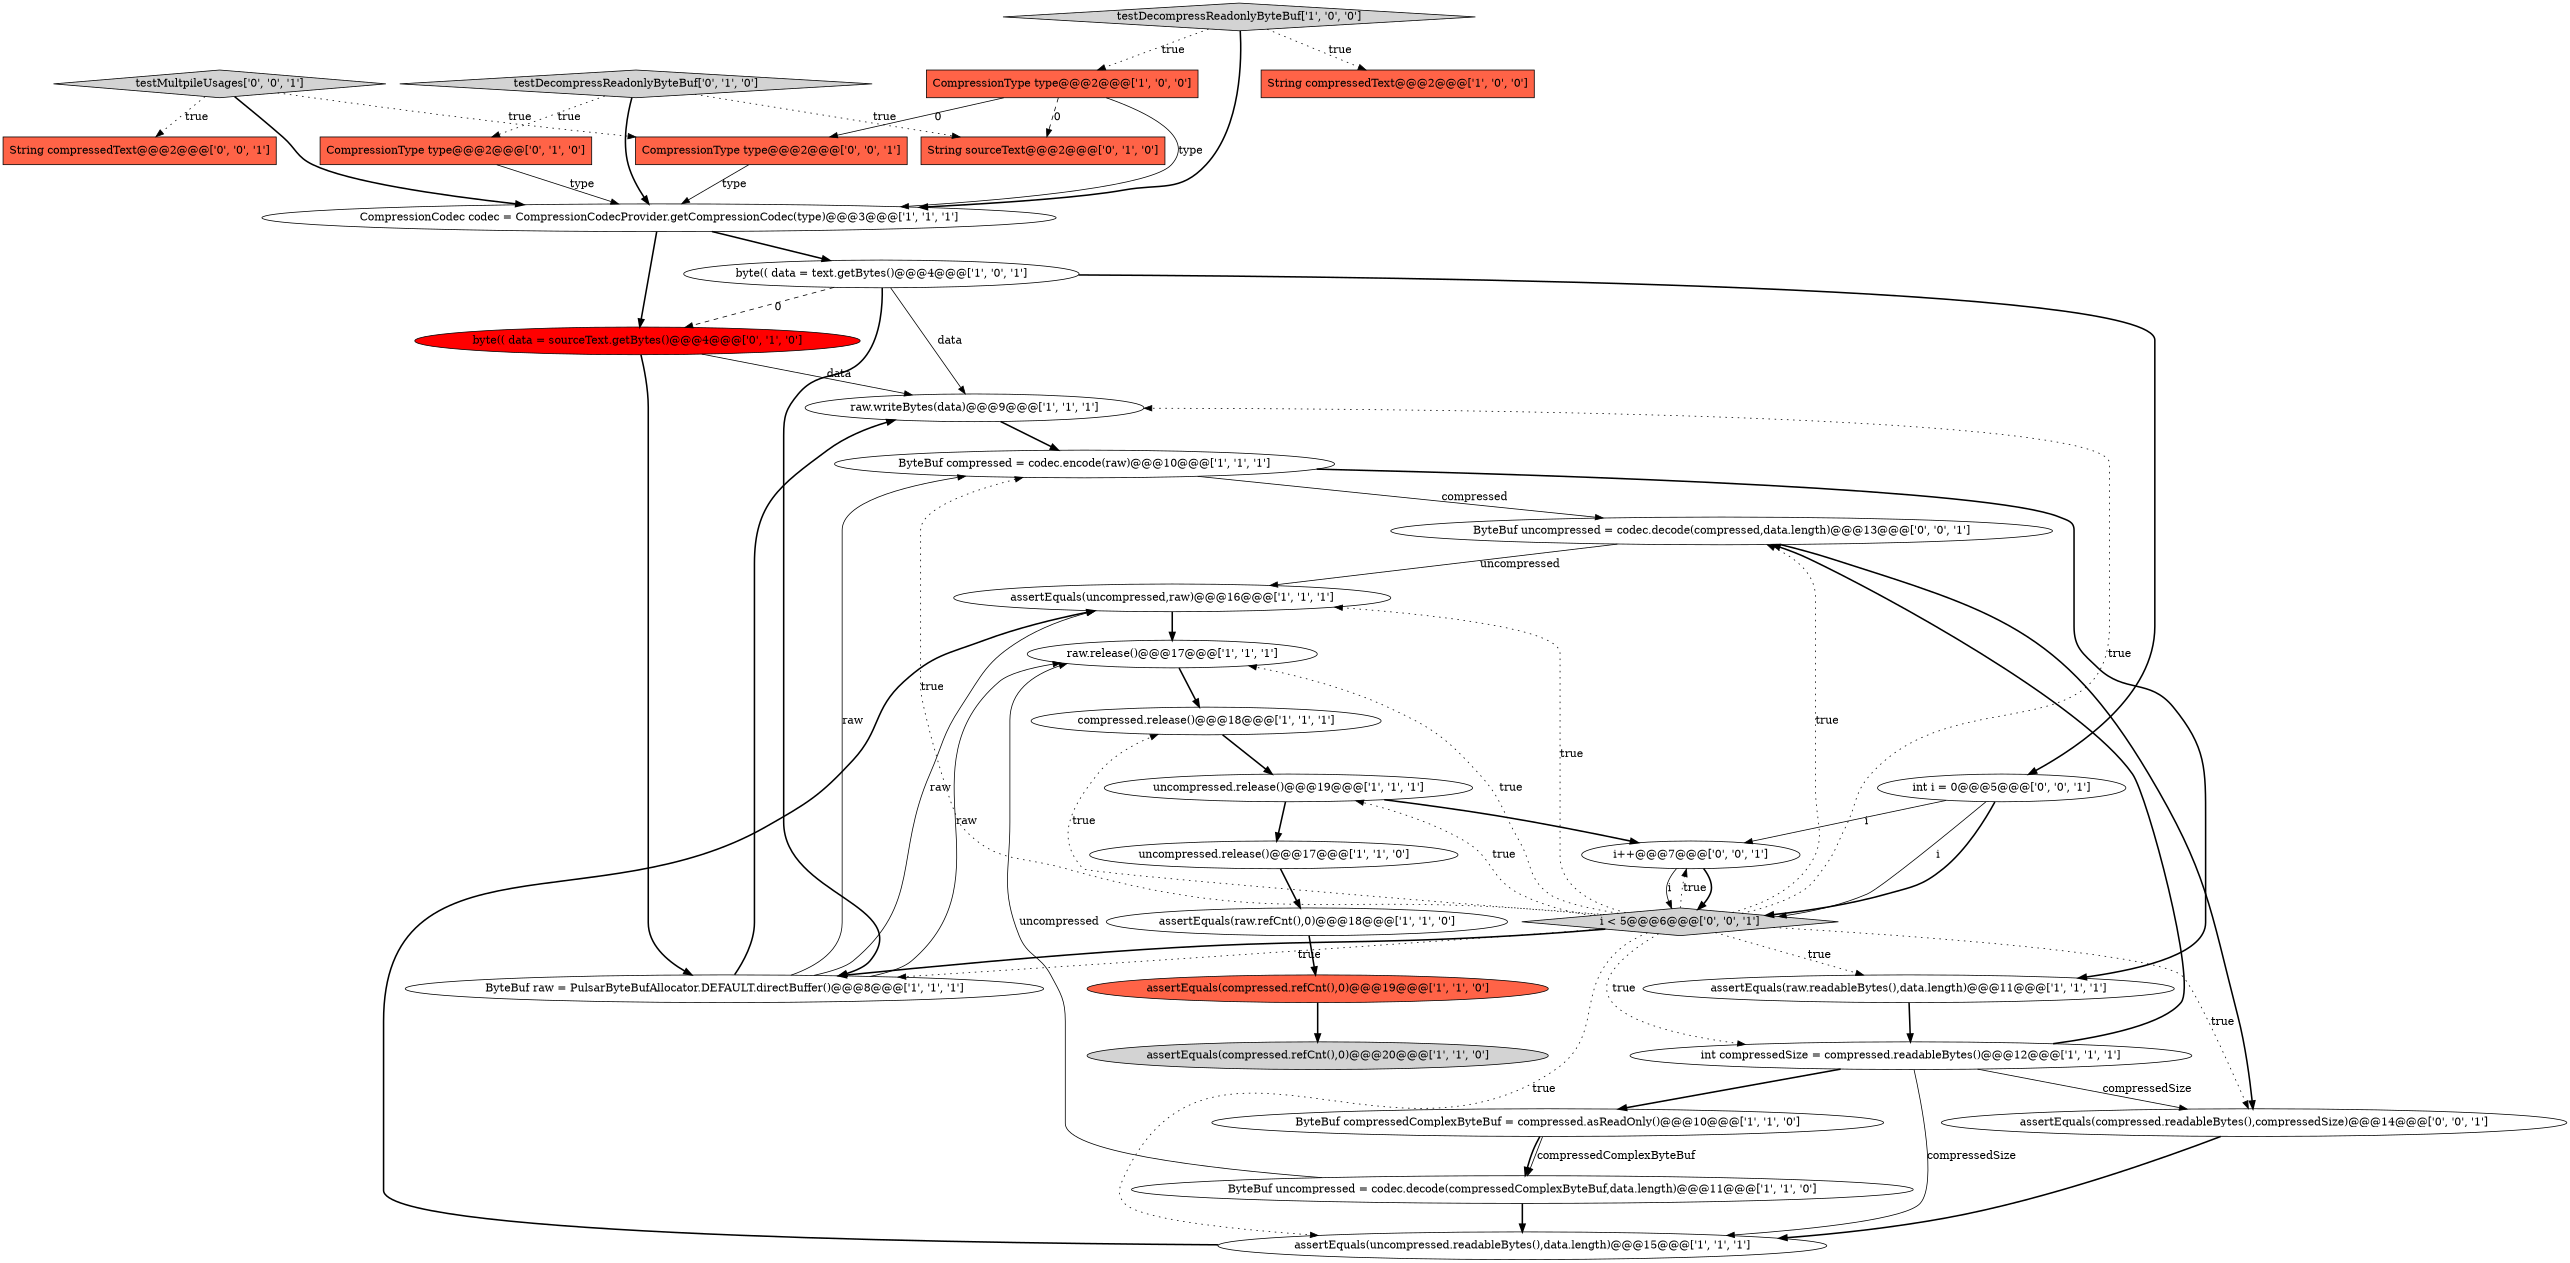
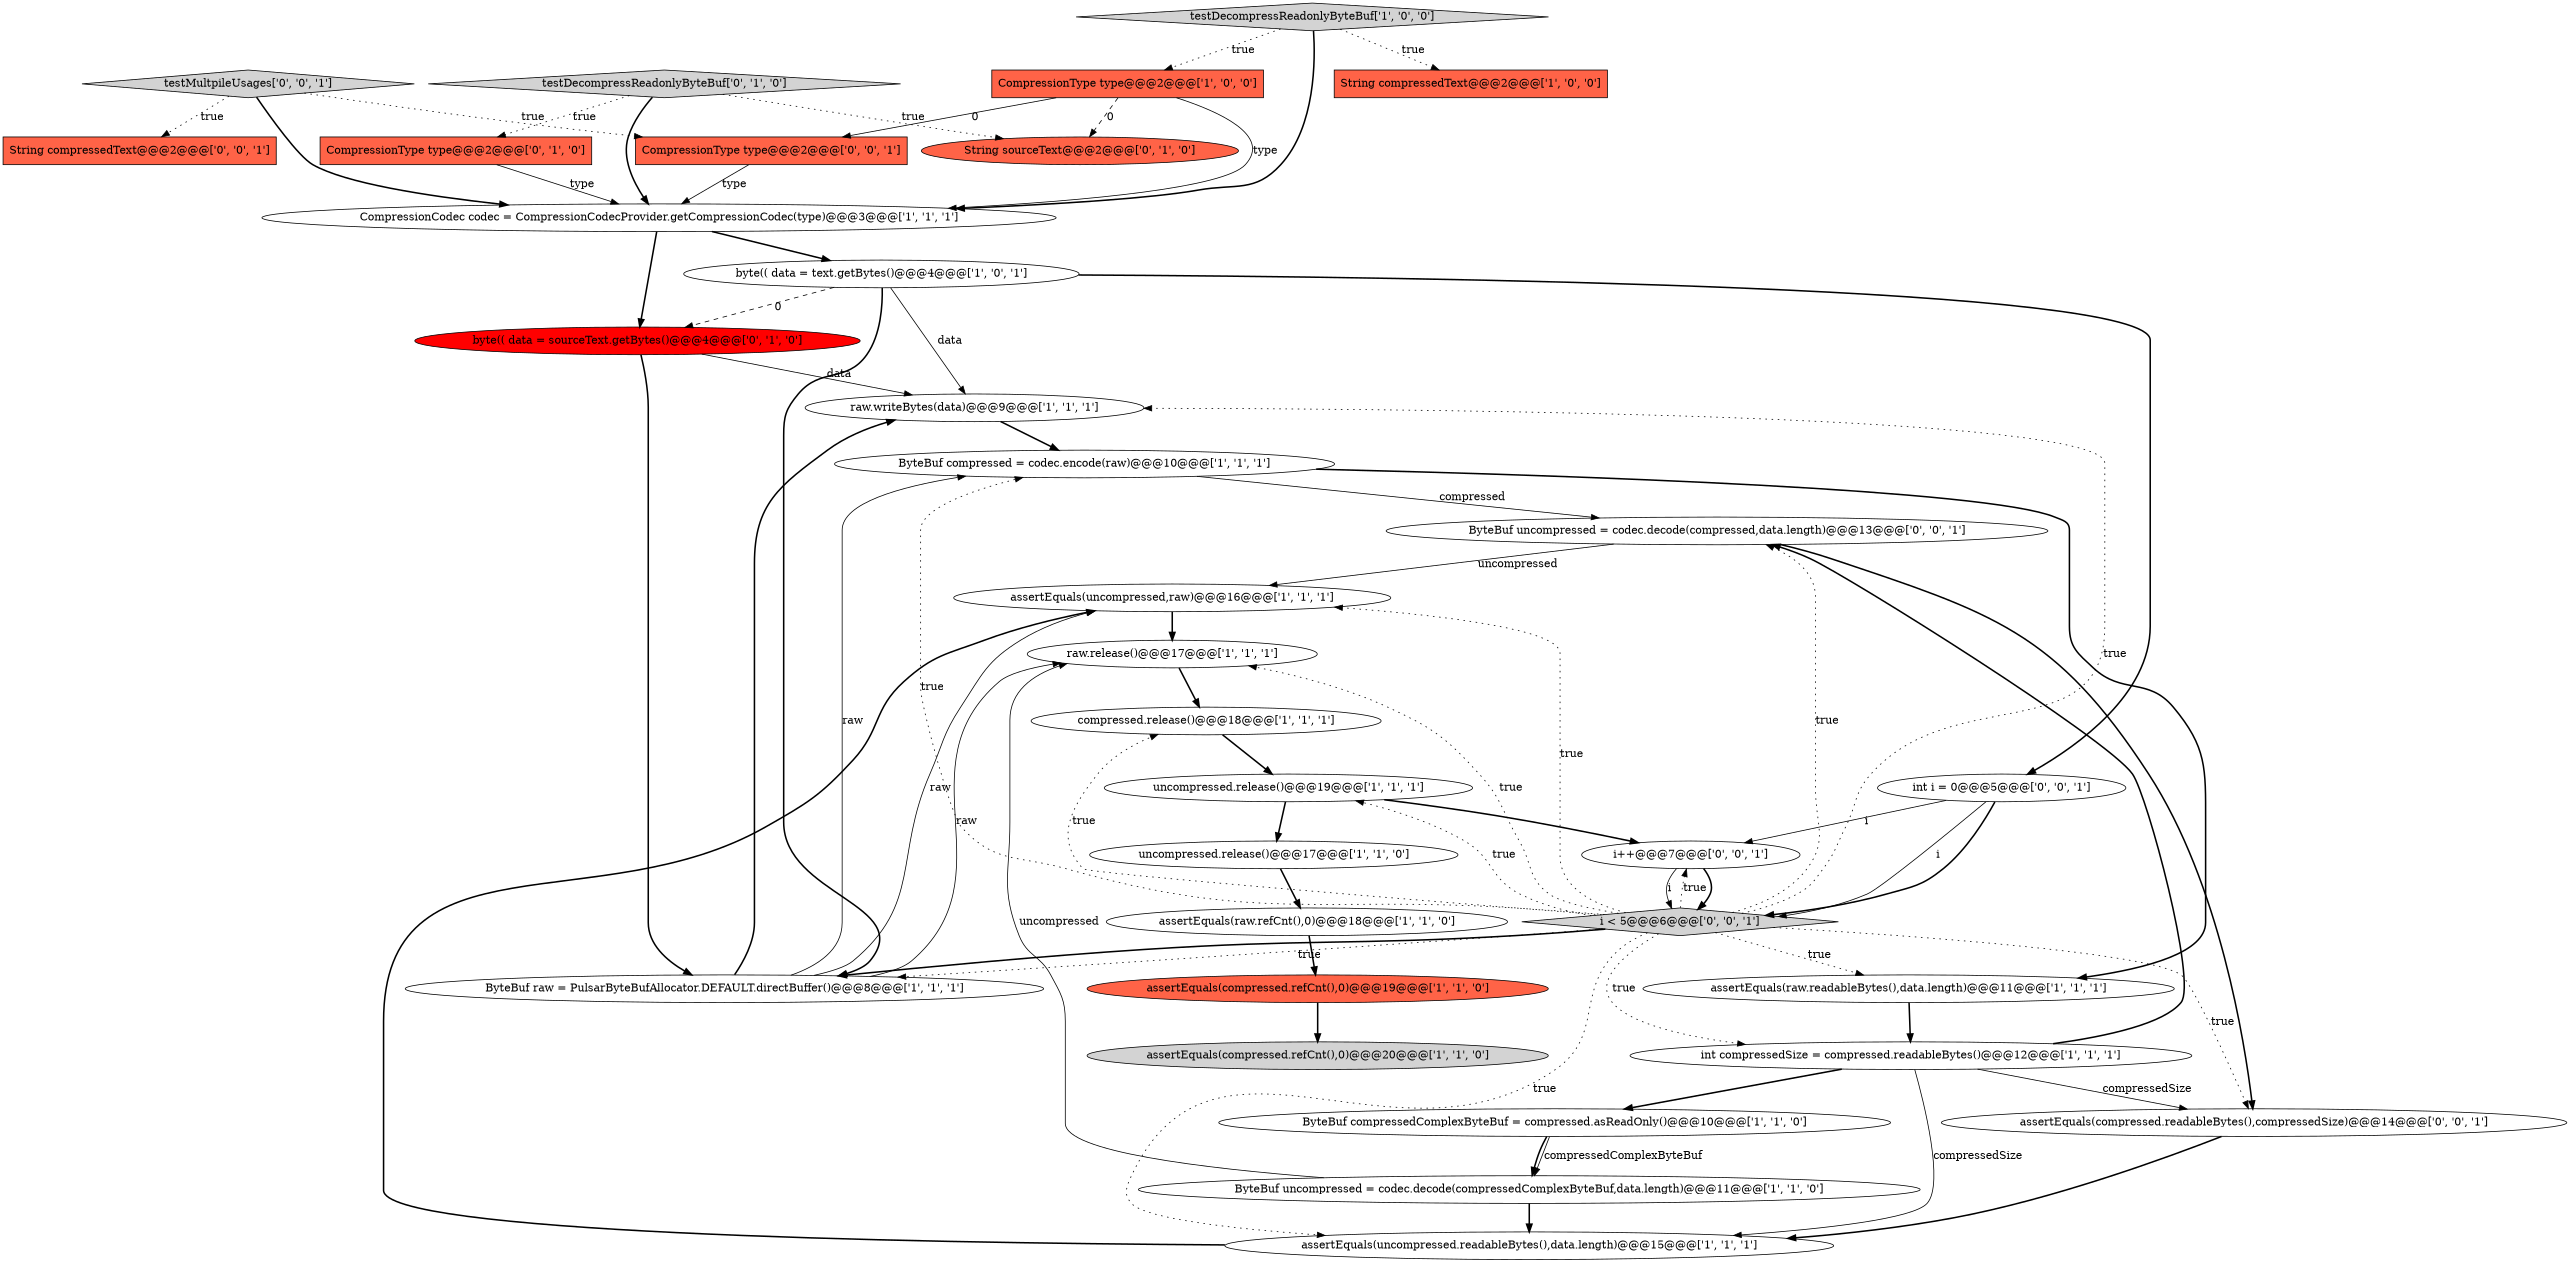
(1043, 151) -> (1080, 151)
